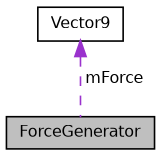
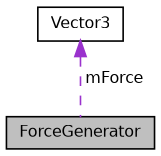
(80, 24) -> (80, 24)
